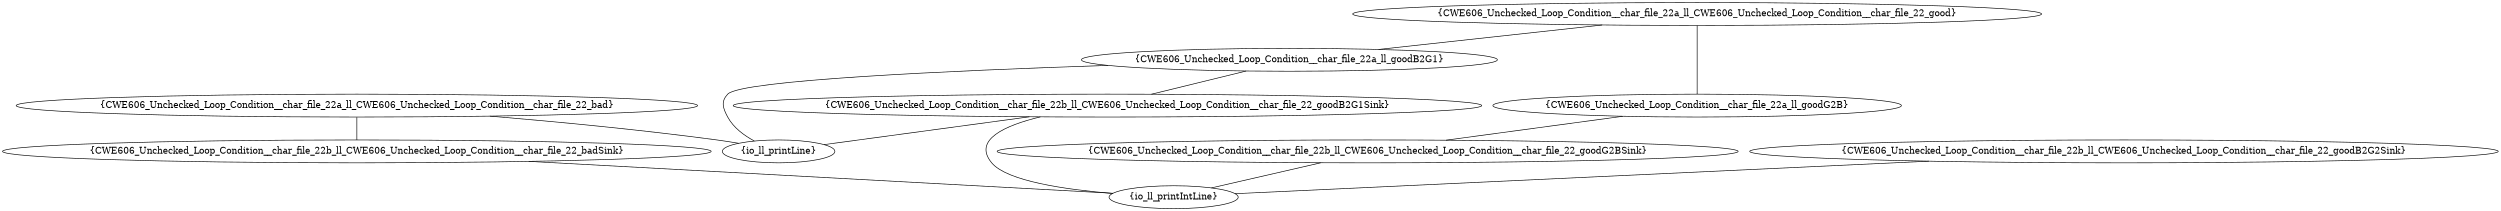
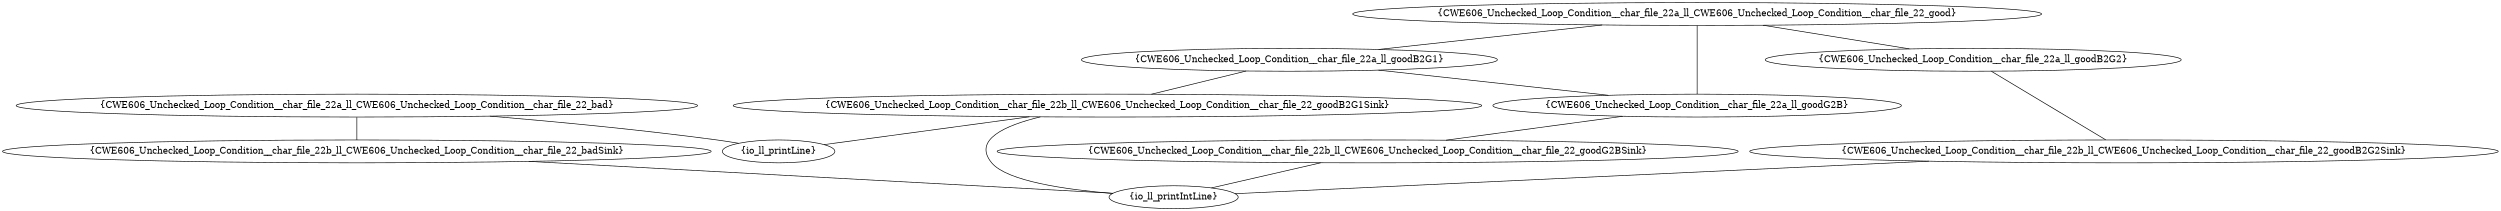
none -> (1973, 60)
(887, 75) -> (1493, 83)
